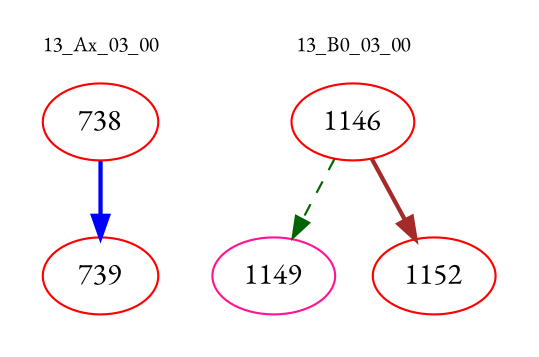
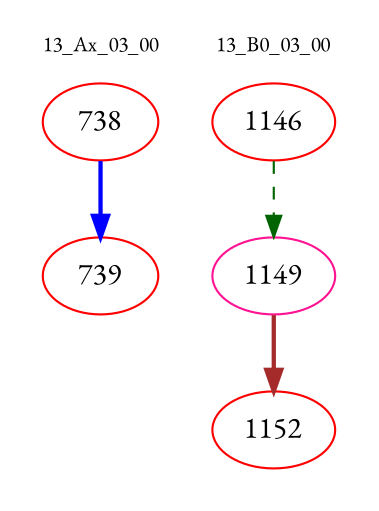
(388, 189) -> (274, 342)
